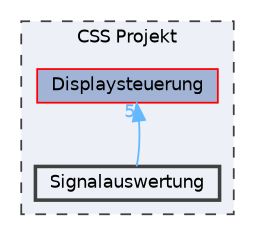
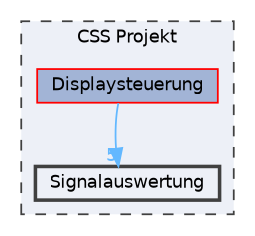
(139, 144) -> (116, 126)
